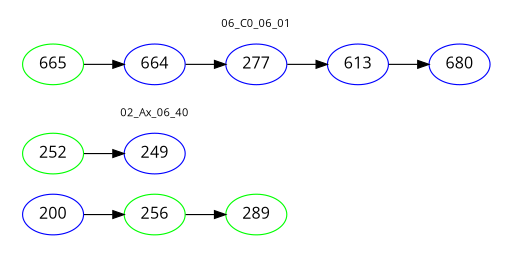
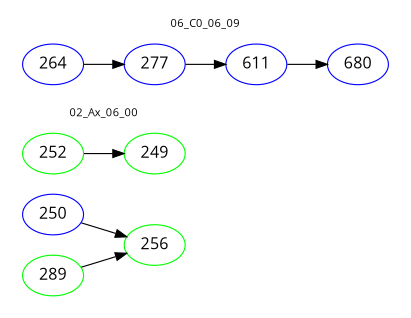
(256, 24) -> (206, 24)
(53, 64) -> none
(155, 64) -> (53, 64)
(358, 64) -> (256, 64)
(155, 113) -> (104, 113)
(155, 154) -> (155, 154)
(53, 215) -> (53, 215)
(200, 215) -> (99, 262)
